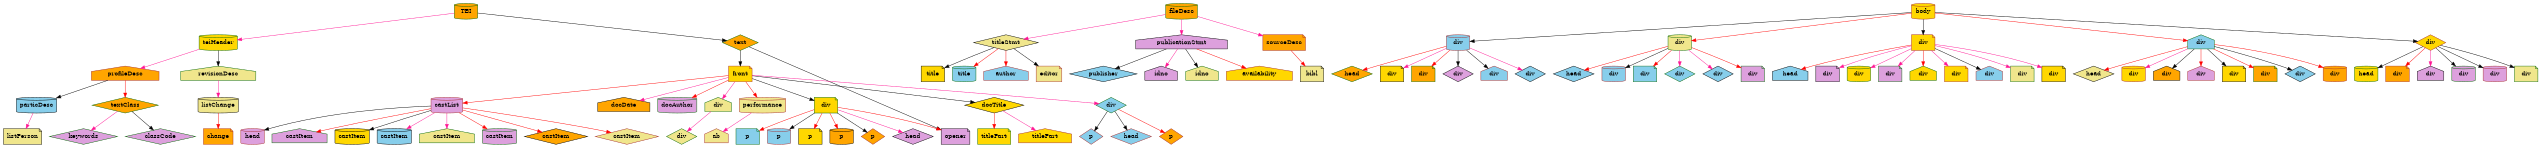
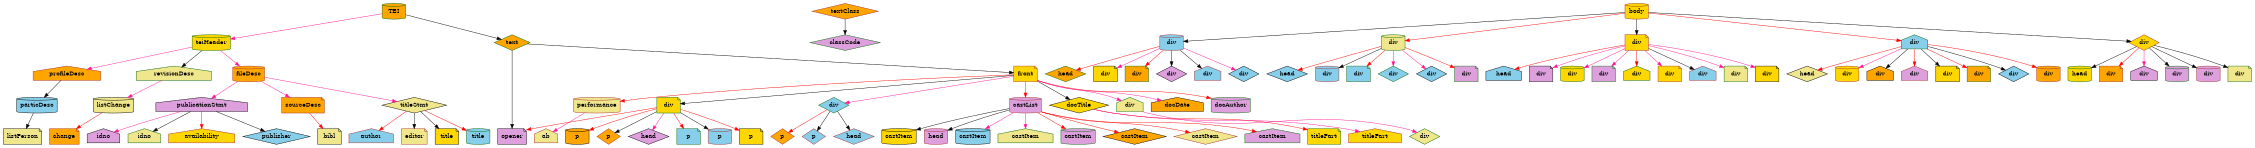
(1182, 11) -> (249, 74)
none -> (228, 57)
(125, 87) -> none
(125, 105) -> (845, 11)
(30, 119) -> (31, 119)
(83, 137) -> none
